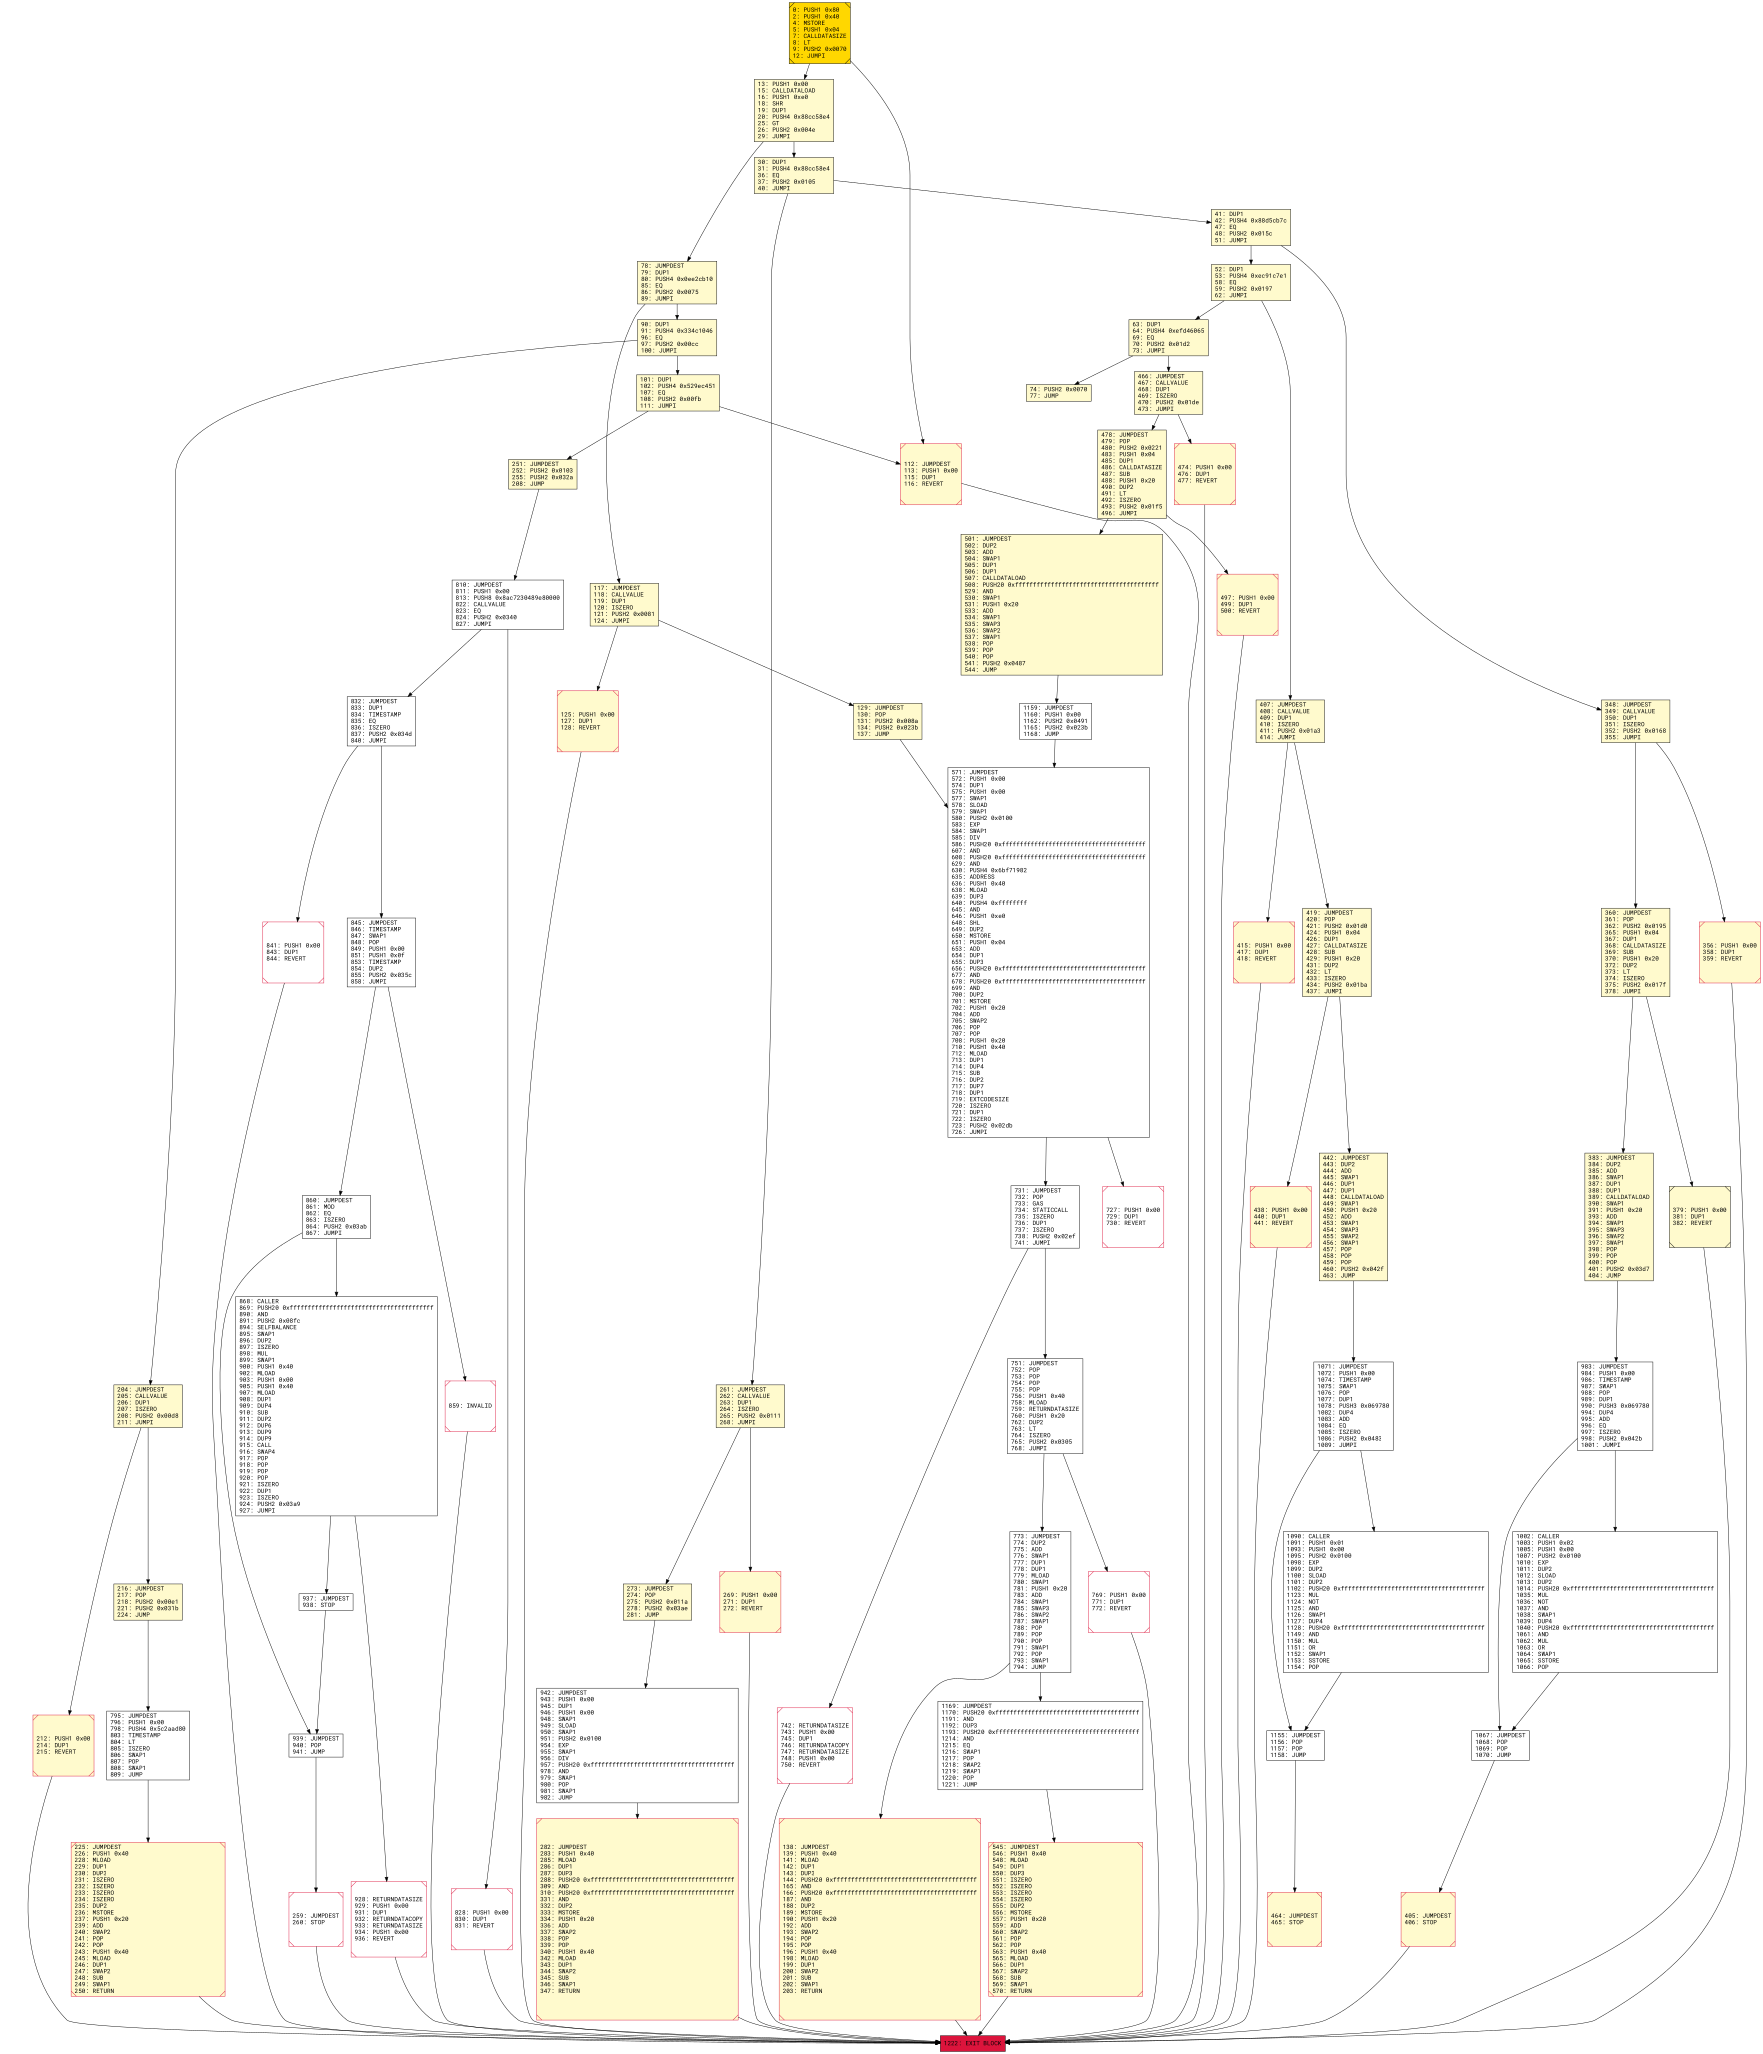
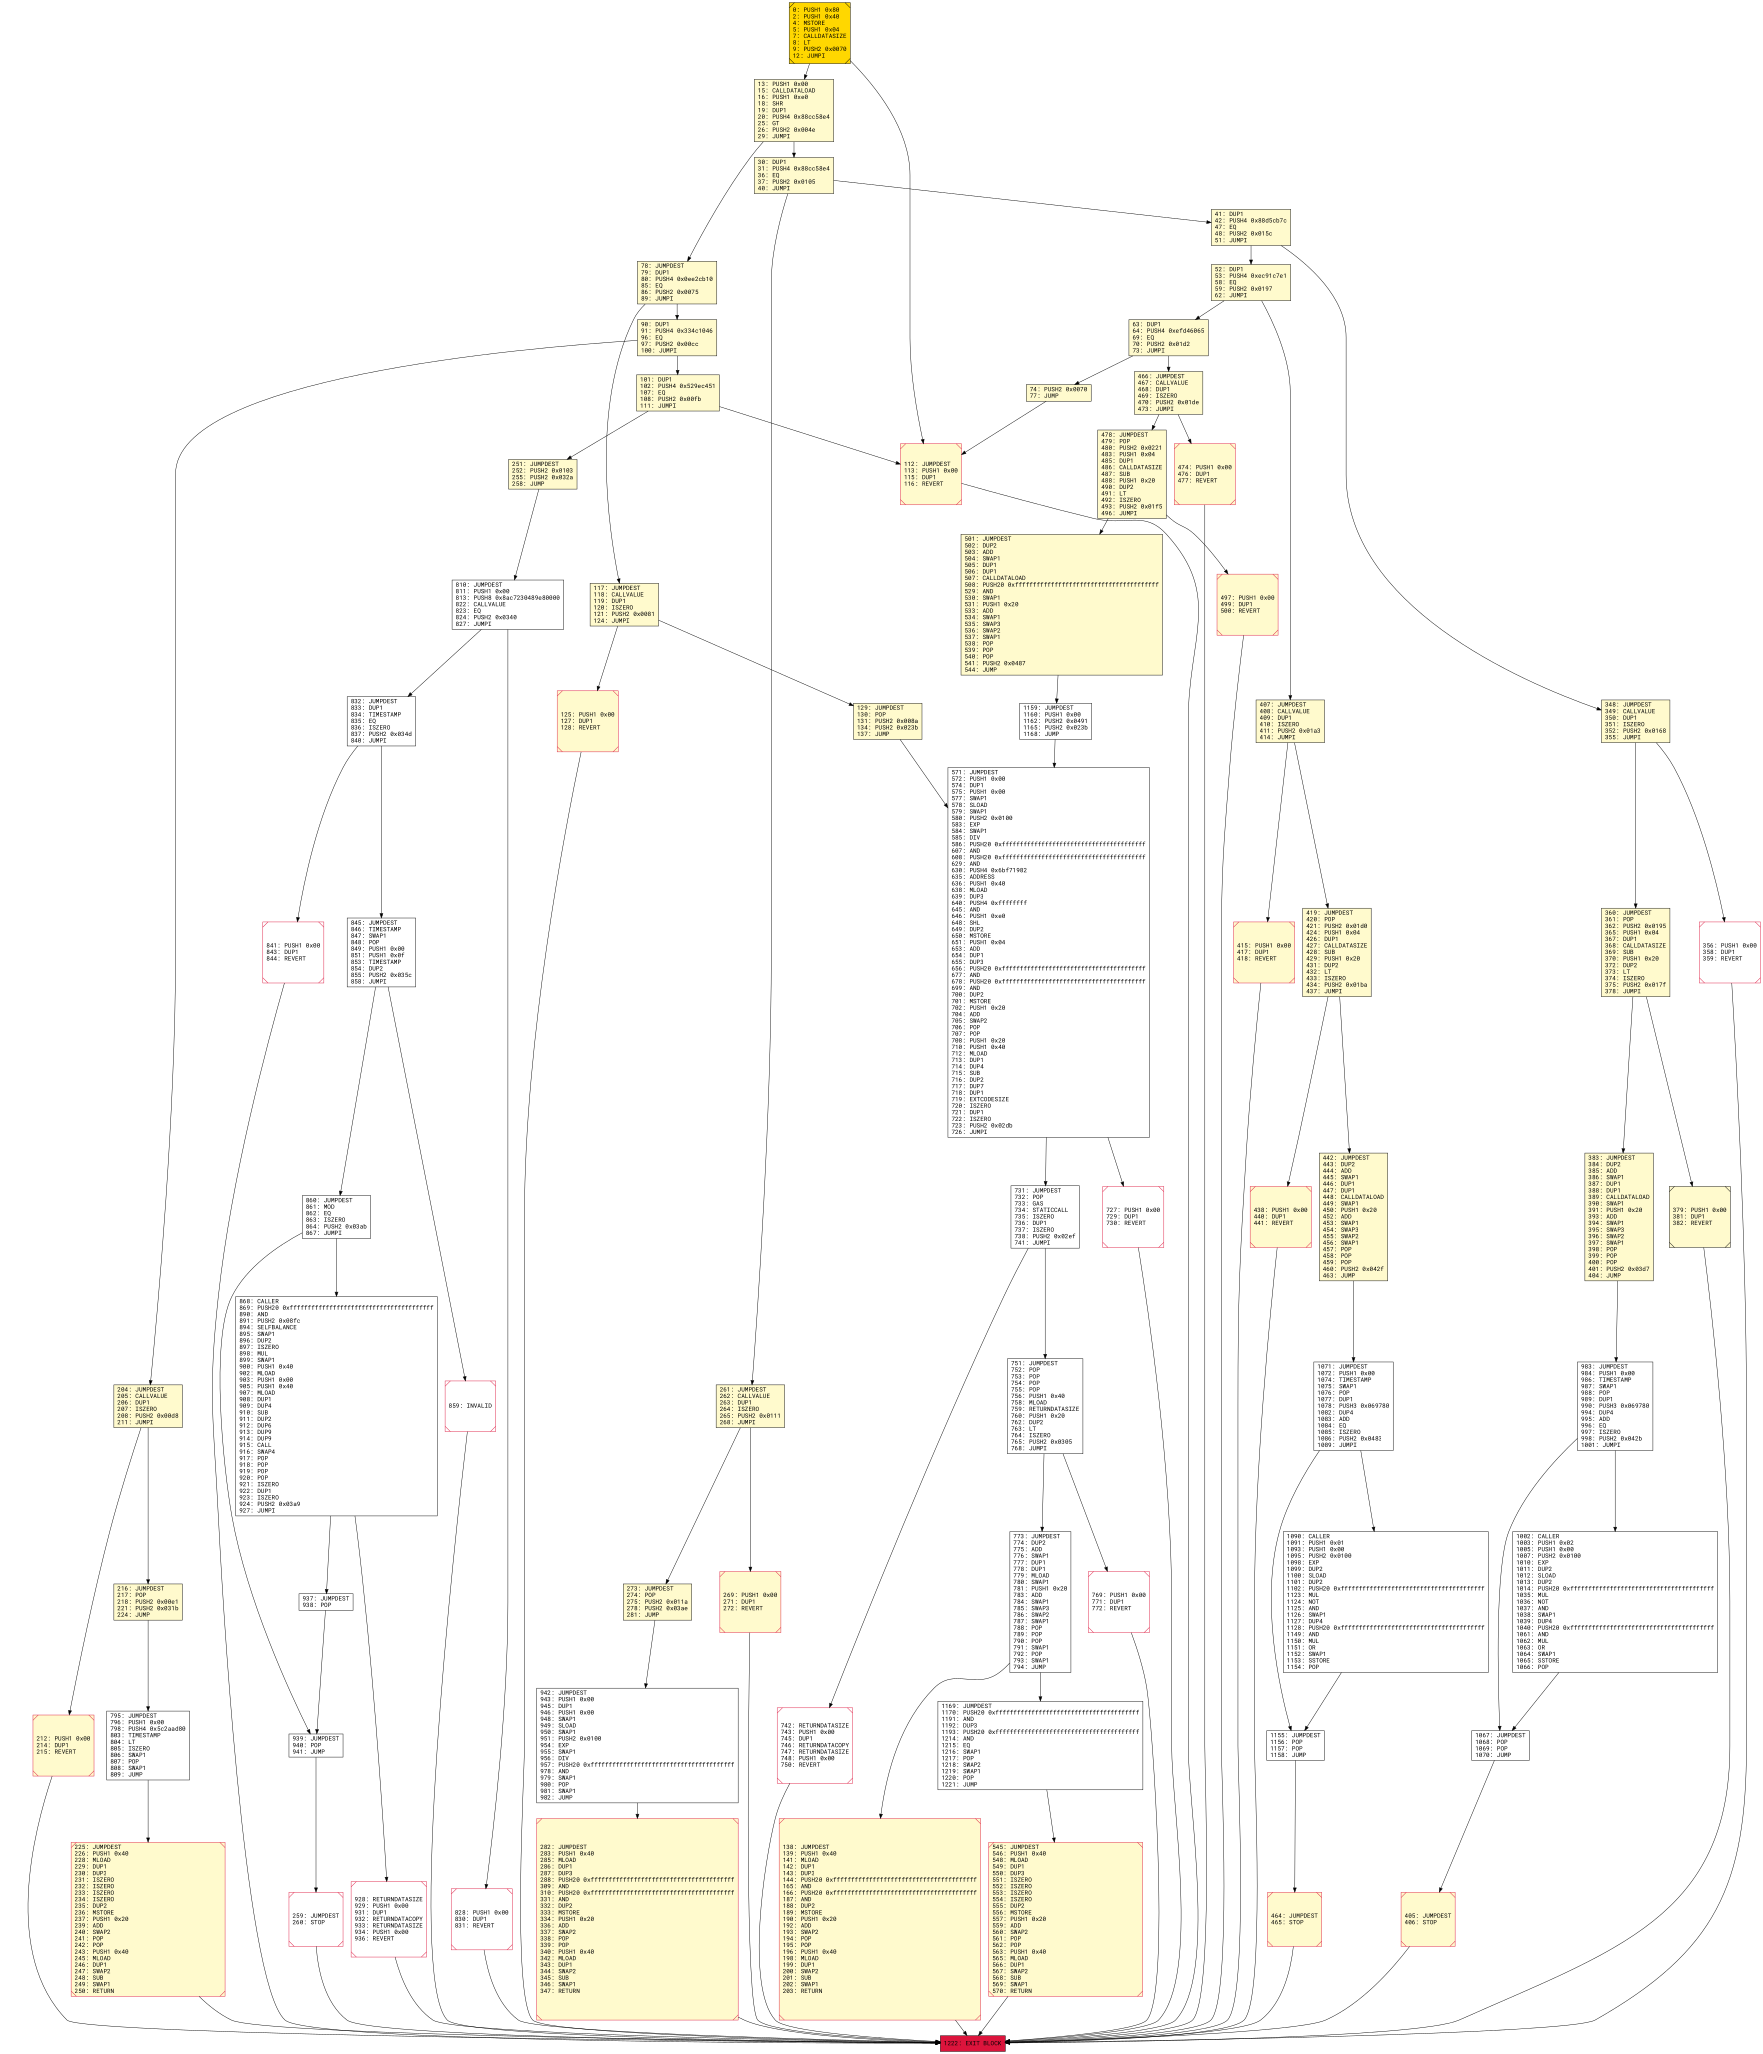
none -> (1006, 427)
(543, 474) -> (543, 474)
(1730, 952) -> (1730, 952)
(326, 1602) -> (326, 1602)
none -> (1172, 1711)
none -> (1235, 2027)
